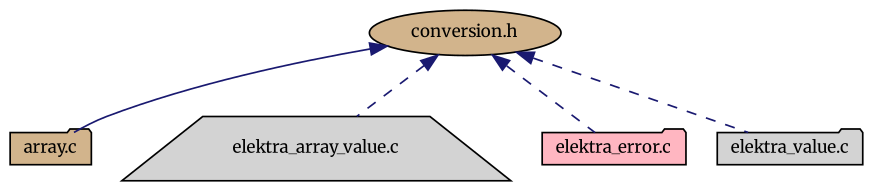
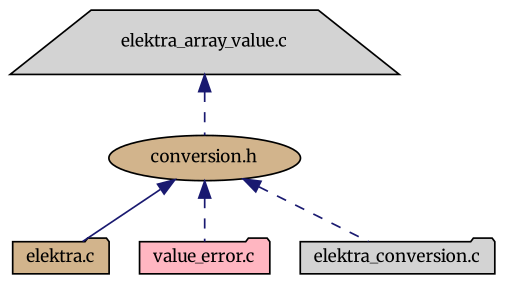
(391, 91) -> (205, 114)
(51, 149) -> (61, 258)
(614, 149) -> (205, 258)
(790, 149) -> (398, 258)
